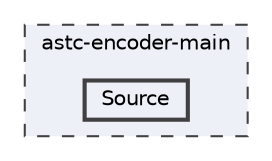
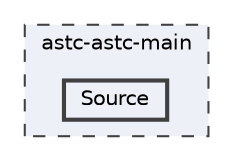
(136, 44) -> (117, 44)
